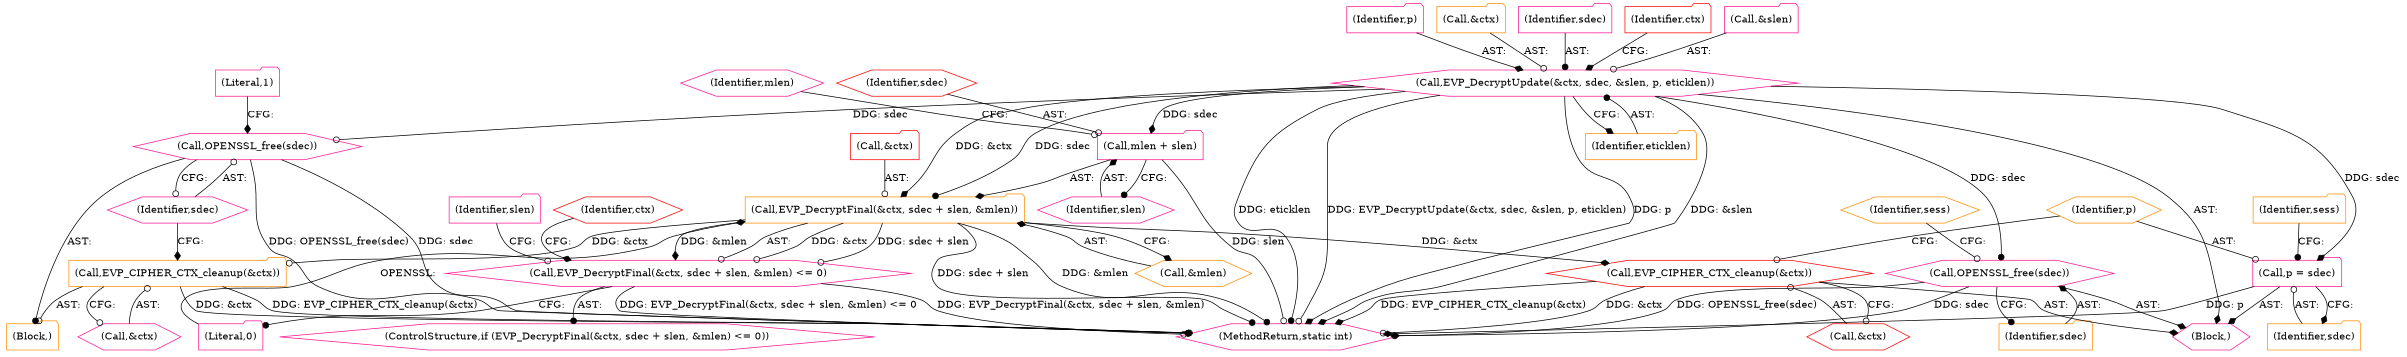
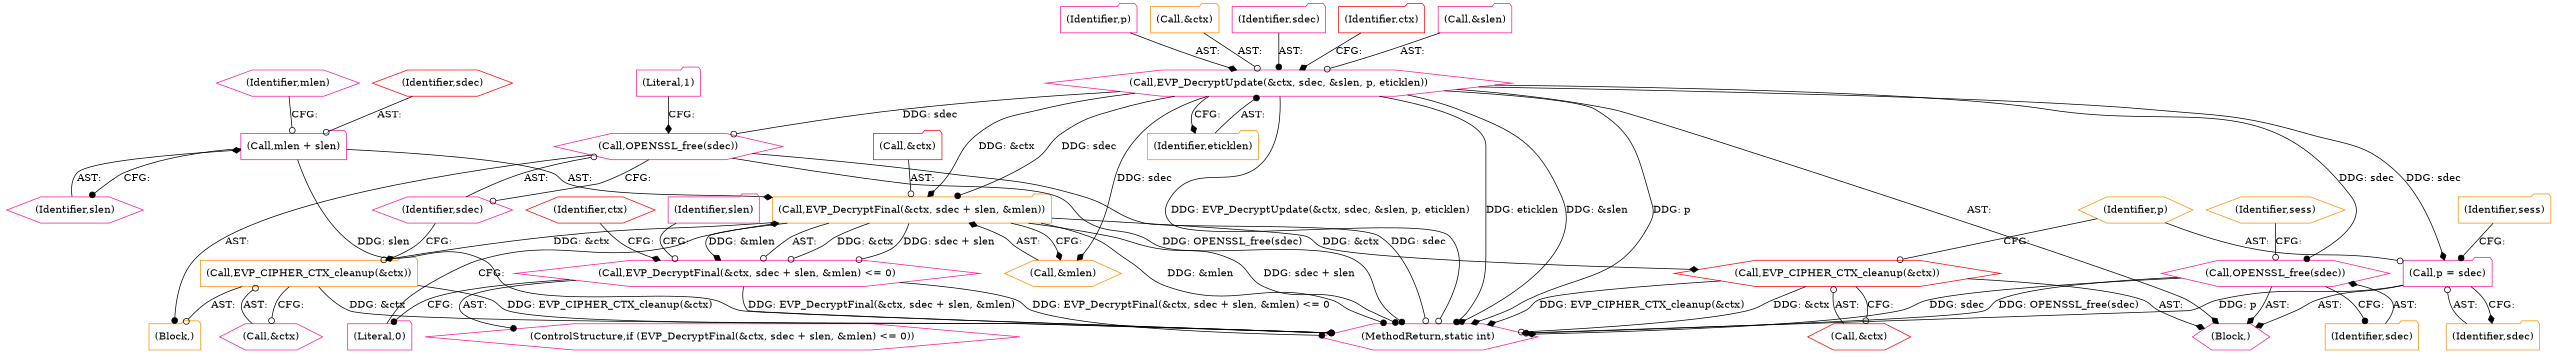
(1254, 93) -> (1124, 157)
(1225, 241) -> (726, 305)
(410, 273) -> (493, 273)
